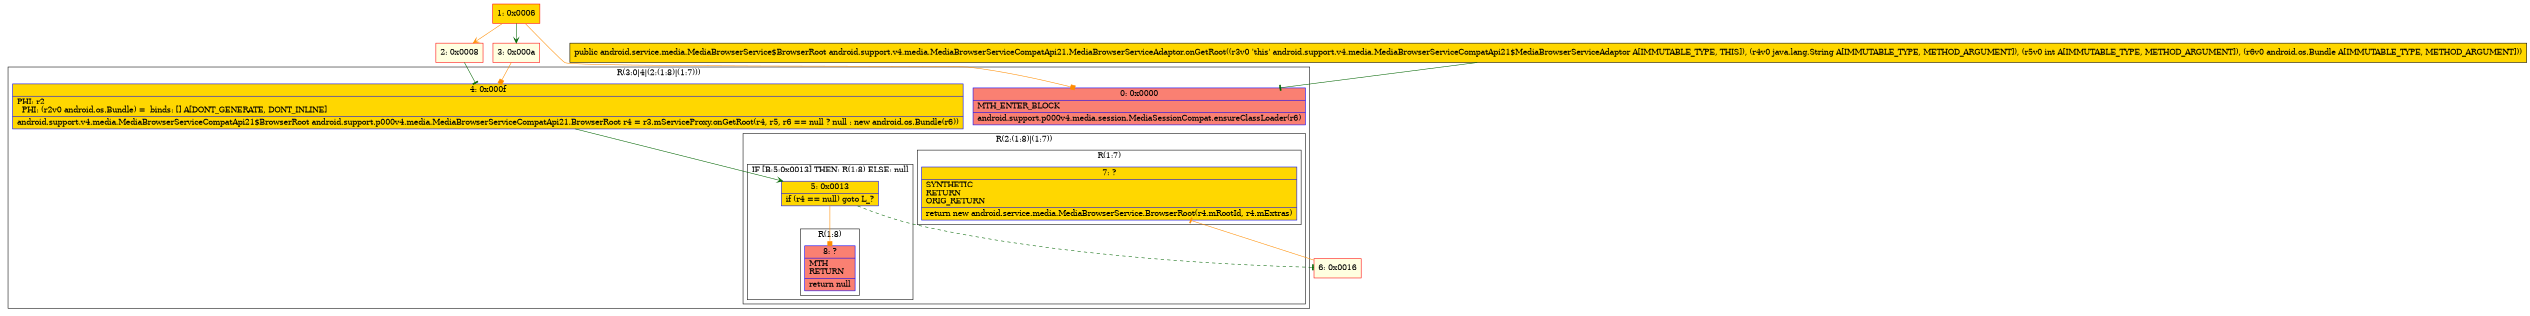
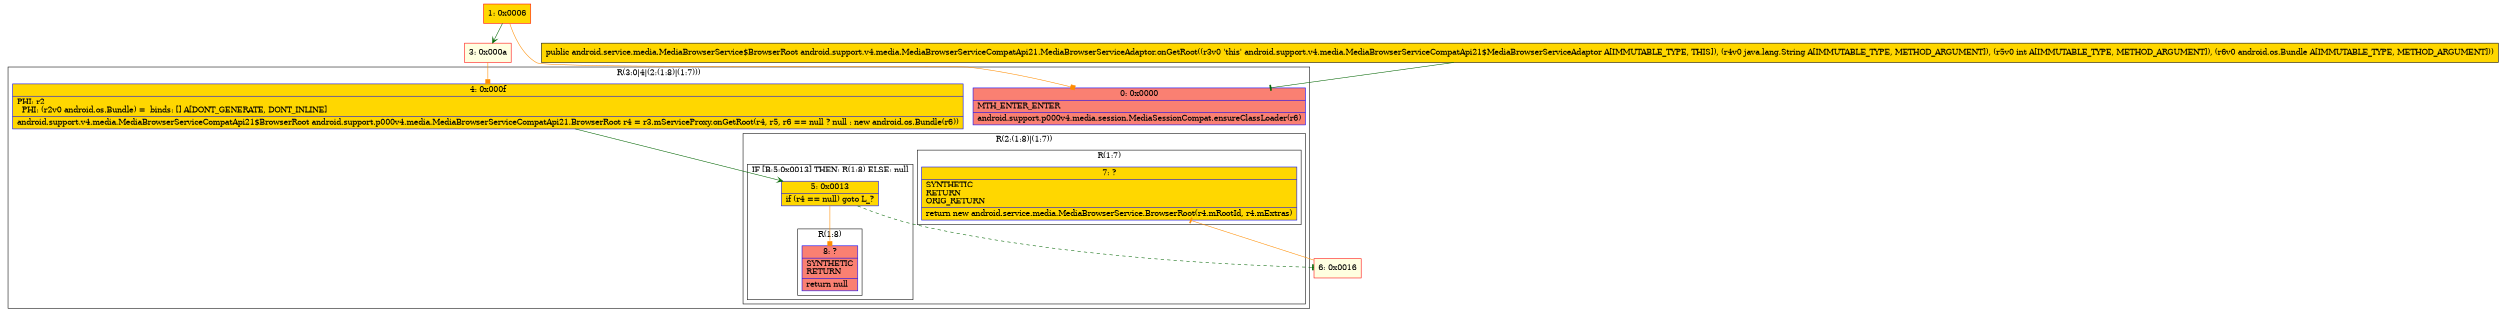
(459, 53) -> none
(1019, 106) -> (1019, 106)
(819, 264) -> (830, 264)
